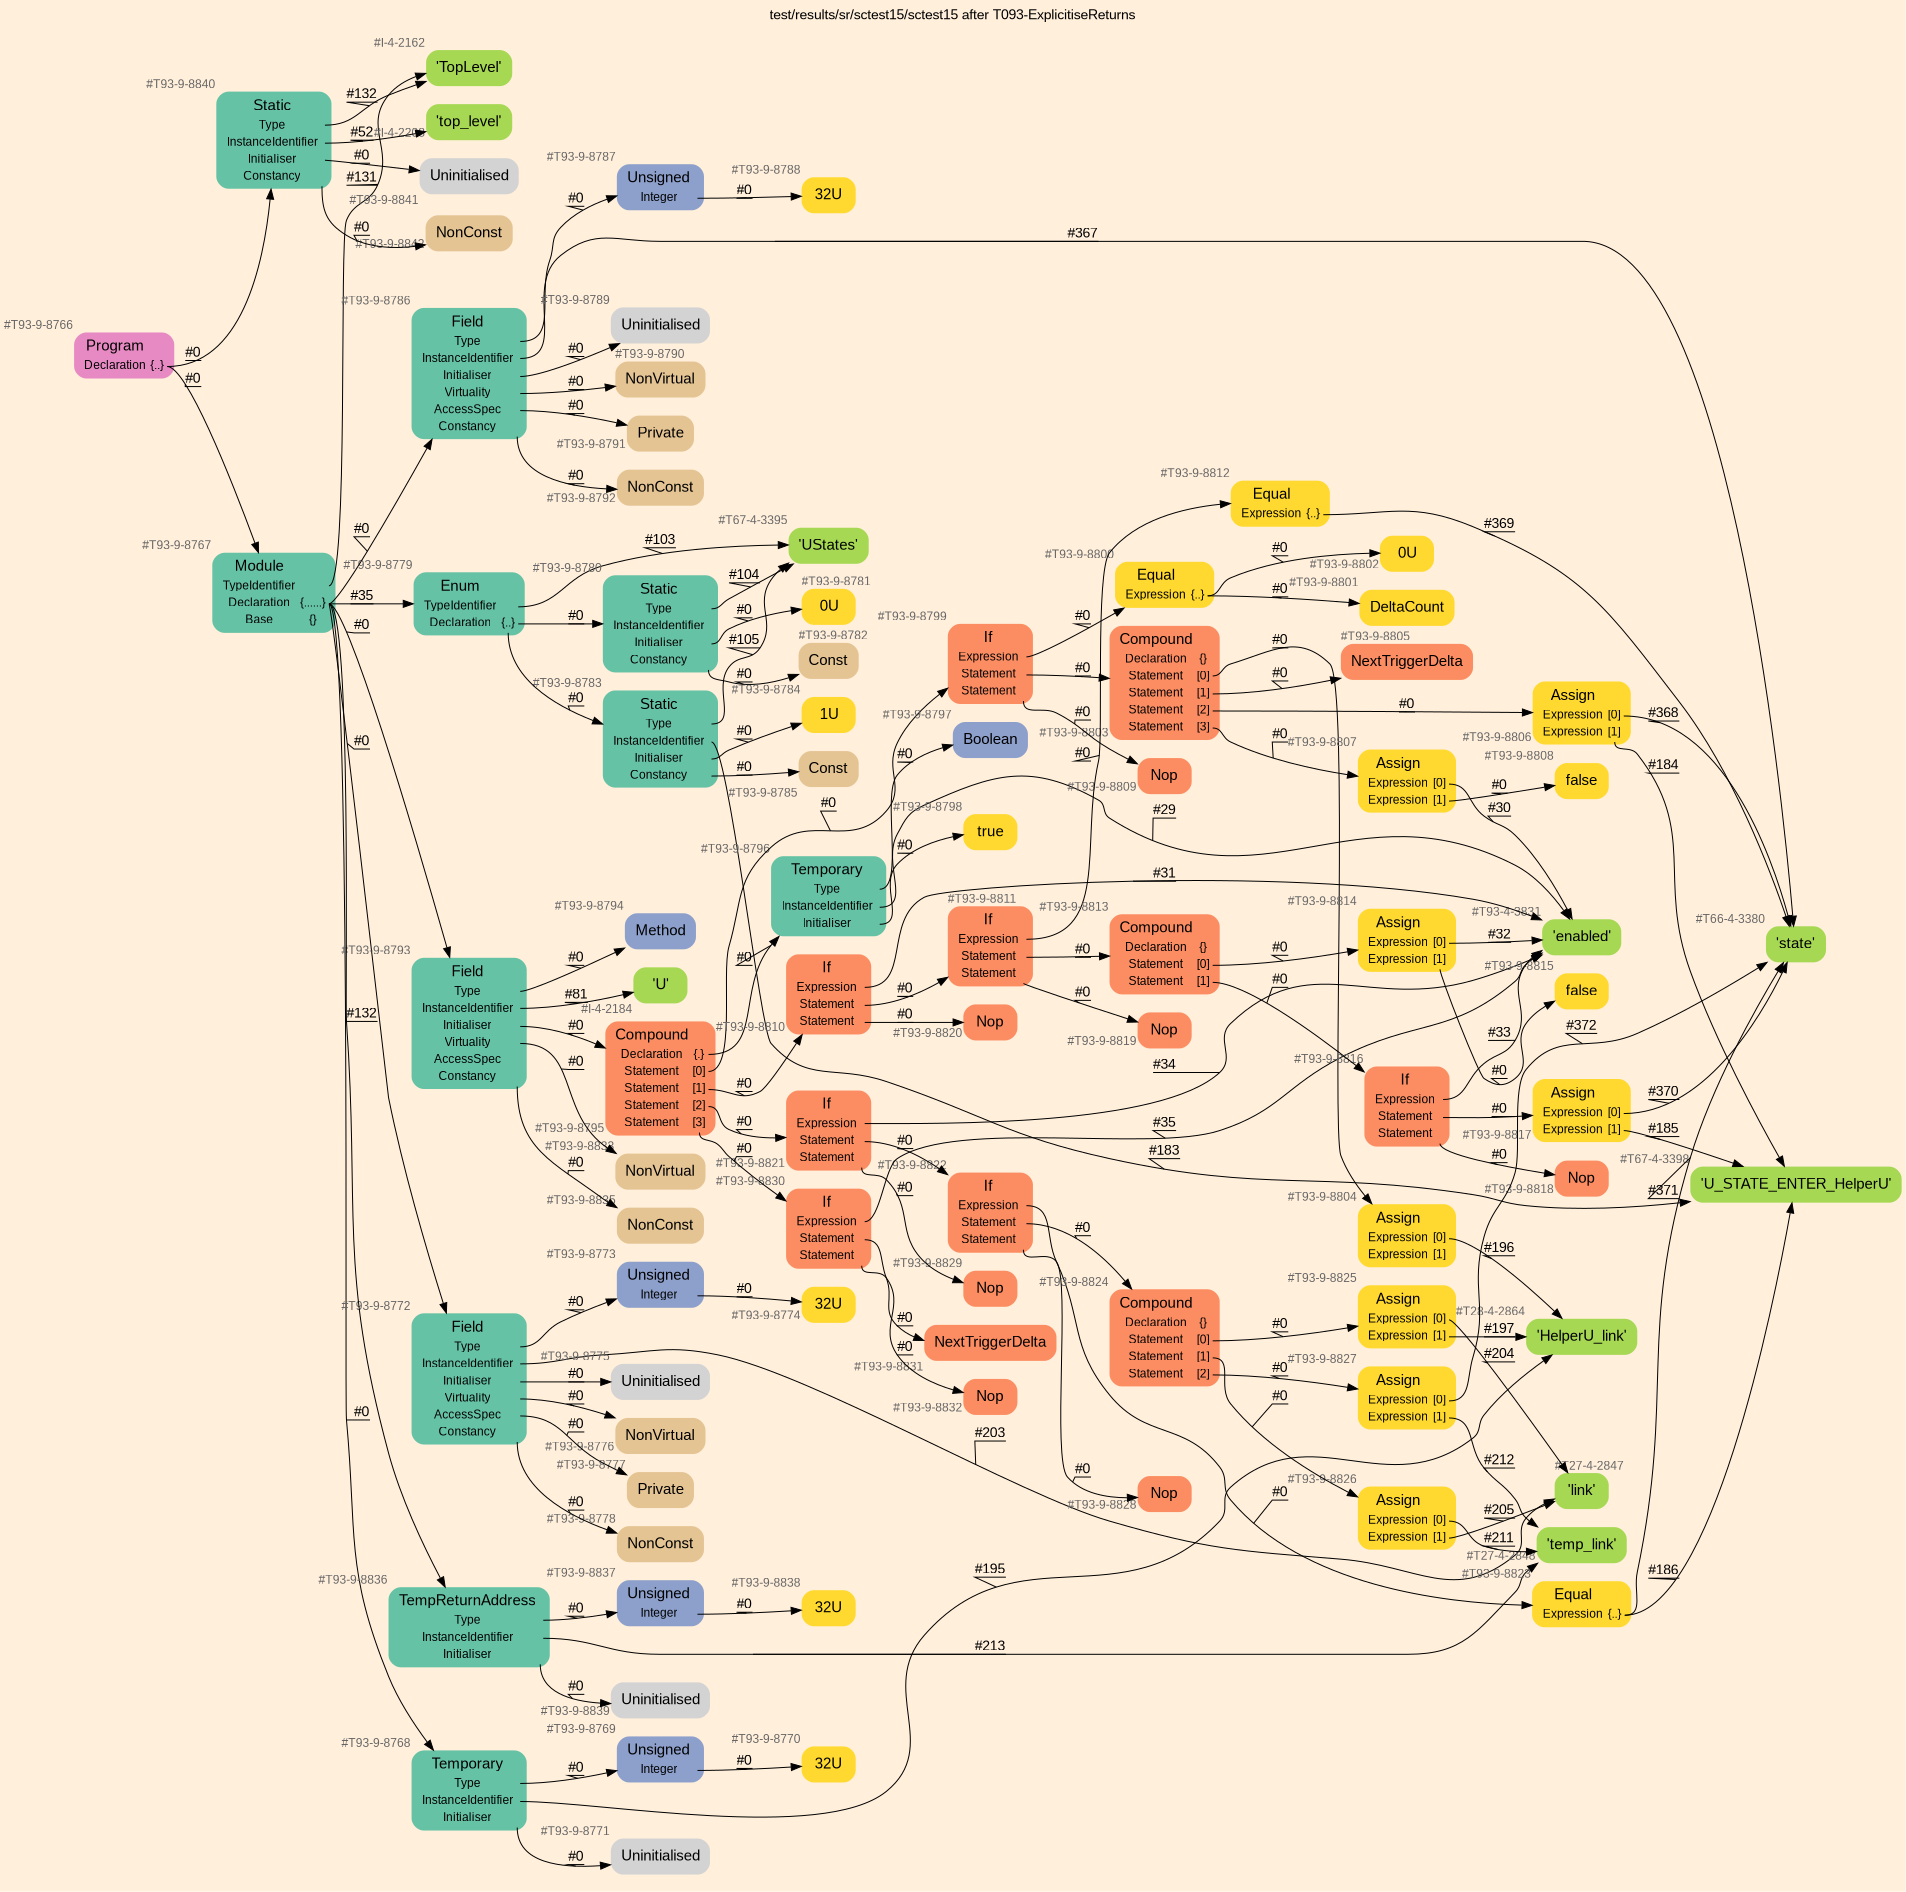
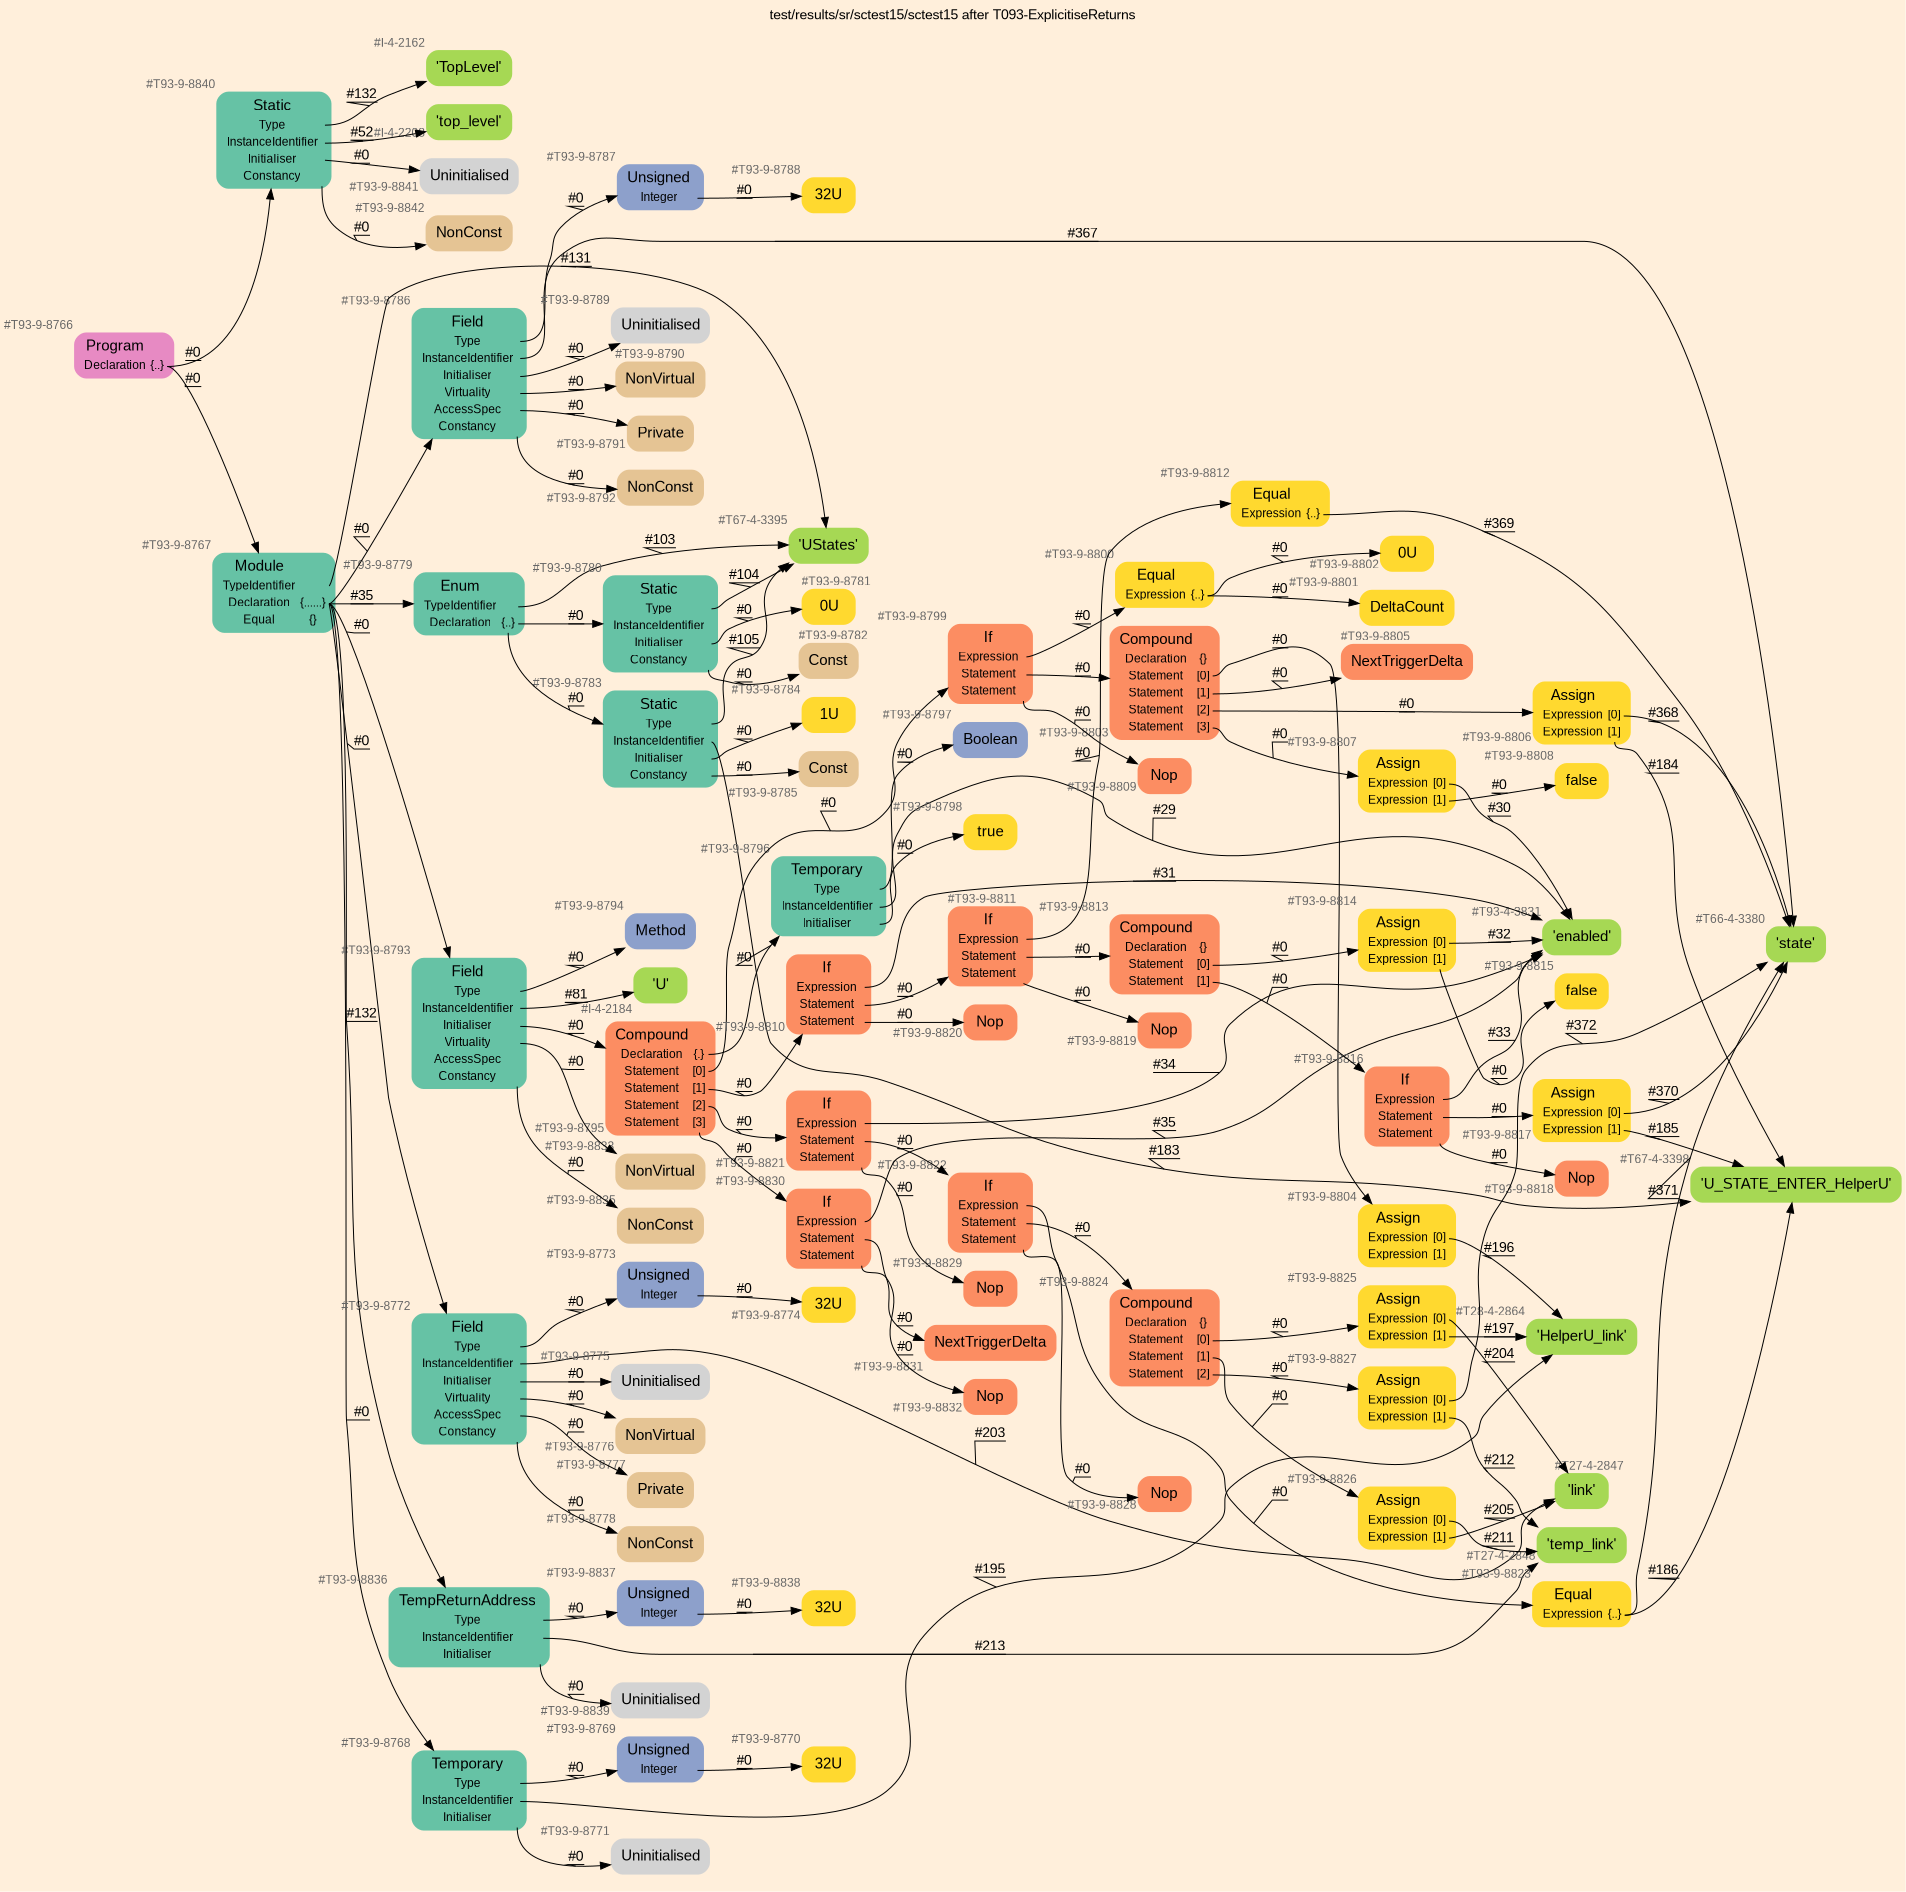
(343, 316) -> (531, 267)
(259, 620) -> (259, 620)
